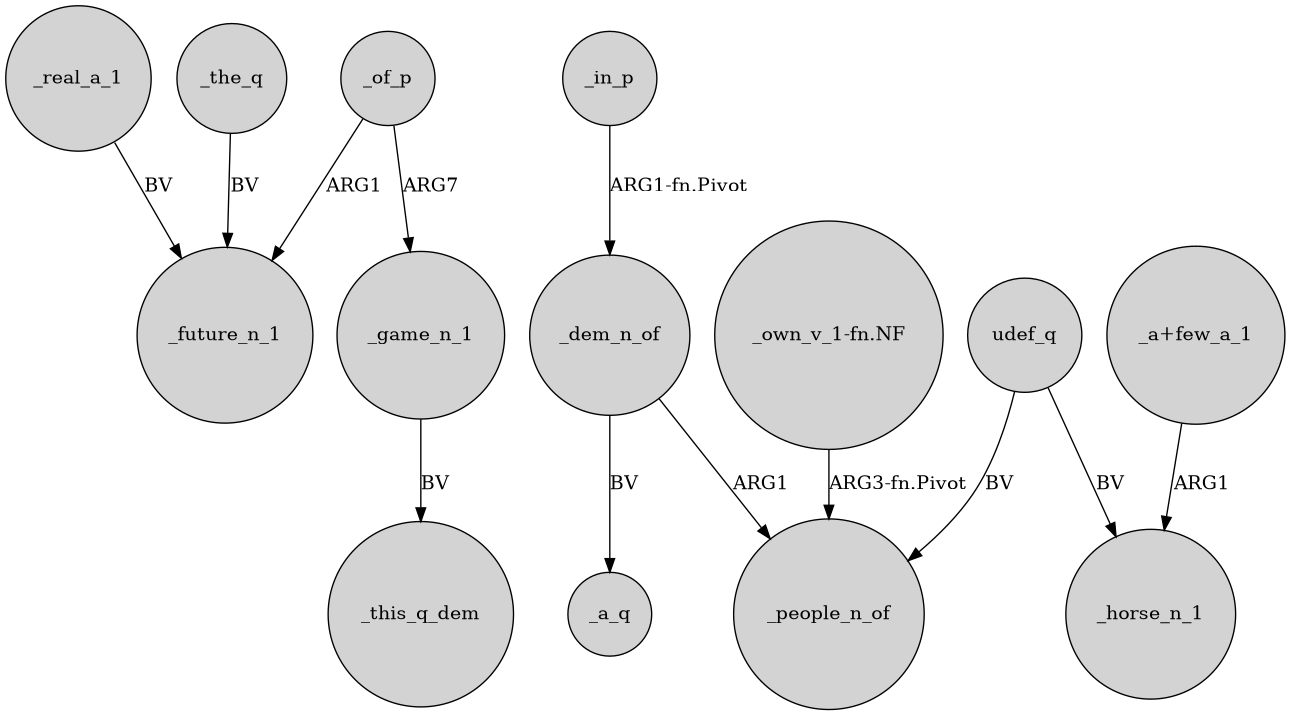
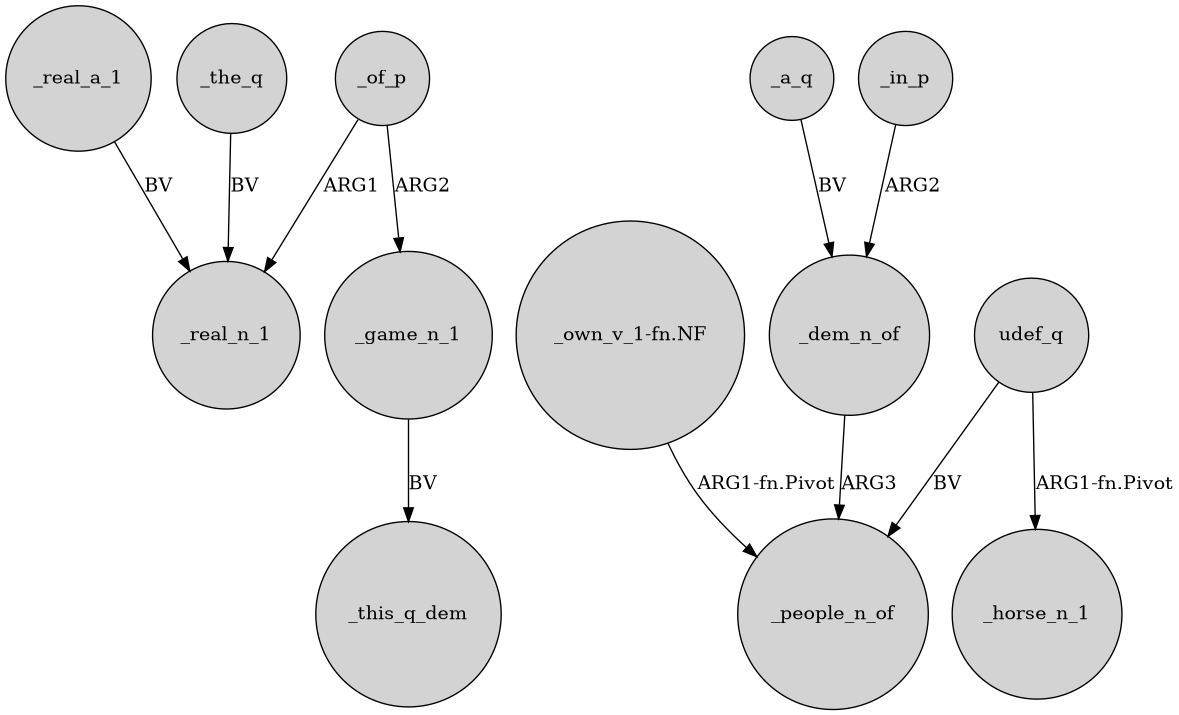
(431, 186) -> (423, 186)
(679, 186) -> (913, 186)
(225, 335) -> (226, 335)
(1196, 335) -> none
(761, 484) -> (869, 484)
(898, 484) -> (767, 484)
(1110, 484) -> (1105, 484)
(610, 487) -> (815, 181)
